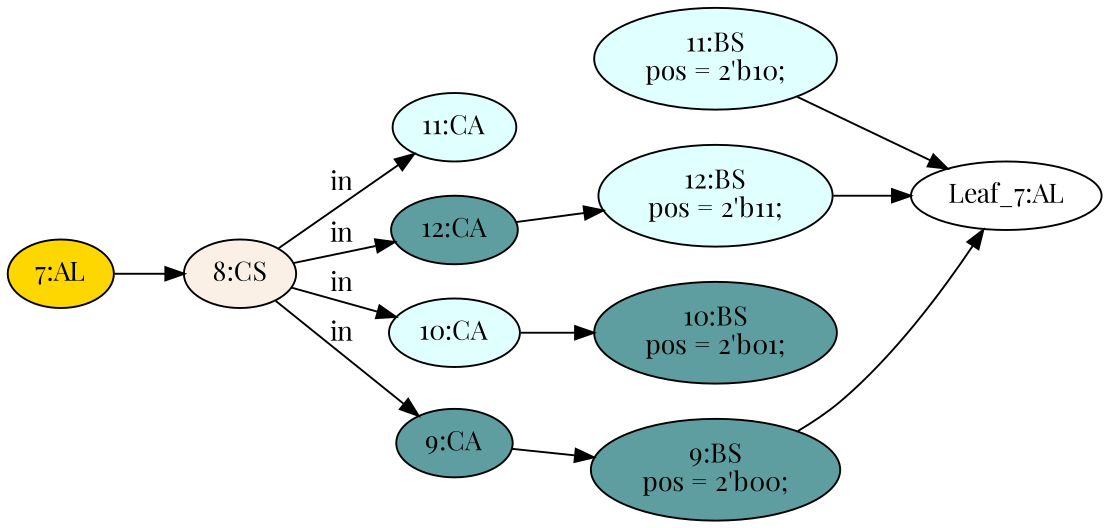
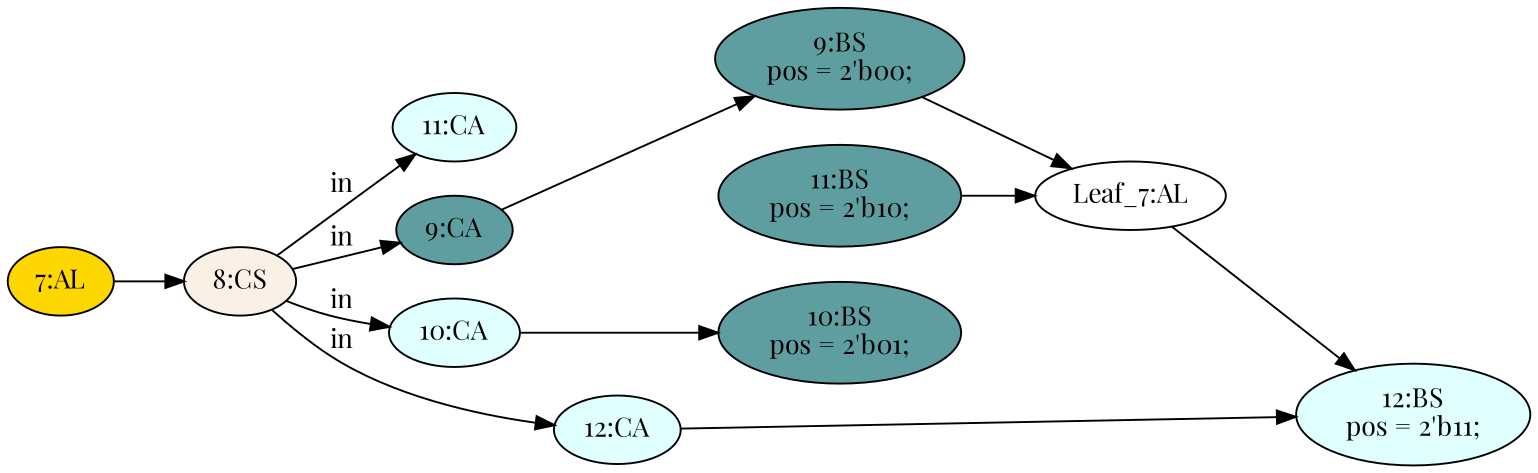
(716, 59) -> (840, 196)
(862, 196) -> (1256, 292)
(454, 230) -> (617, 430)
